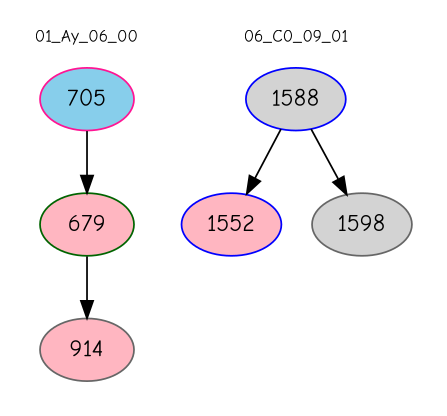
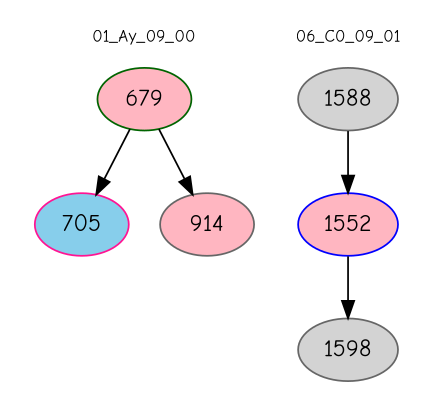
(87, 37) -> (144, 37)
(296, 99) -> (348, 99)
(87, 153) -> (117, 154)
(325, 154) -> (348, 279)
